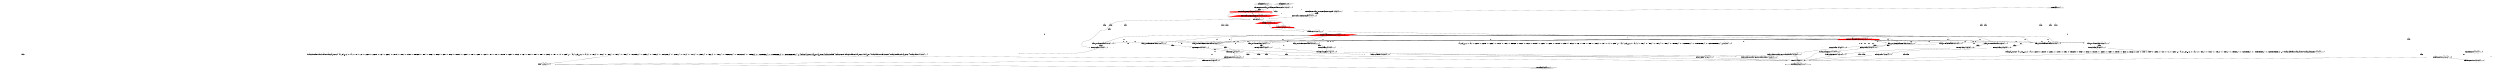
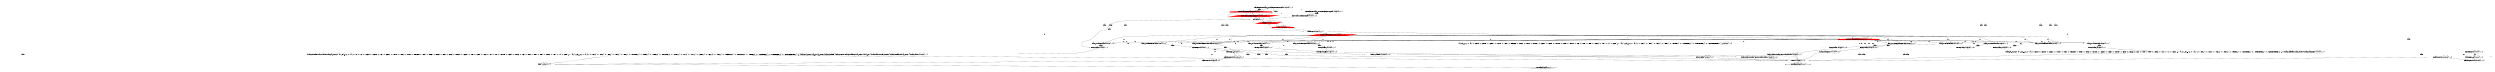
(1263, 4) -> none
(1284, 4) -> none
(2056, 8) -> none
(1836, 55) -> none
(1884, 55) -> none
none -> (2474, 57)
